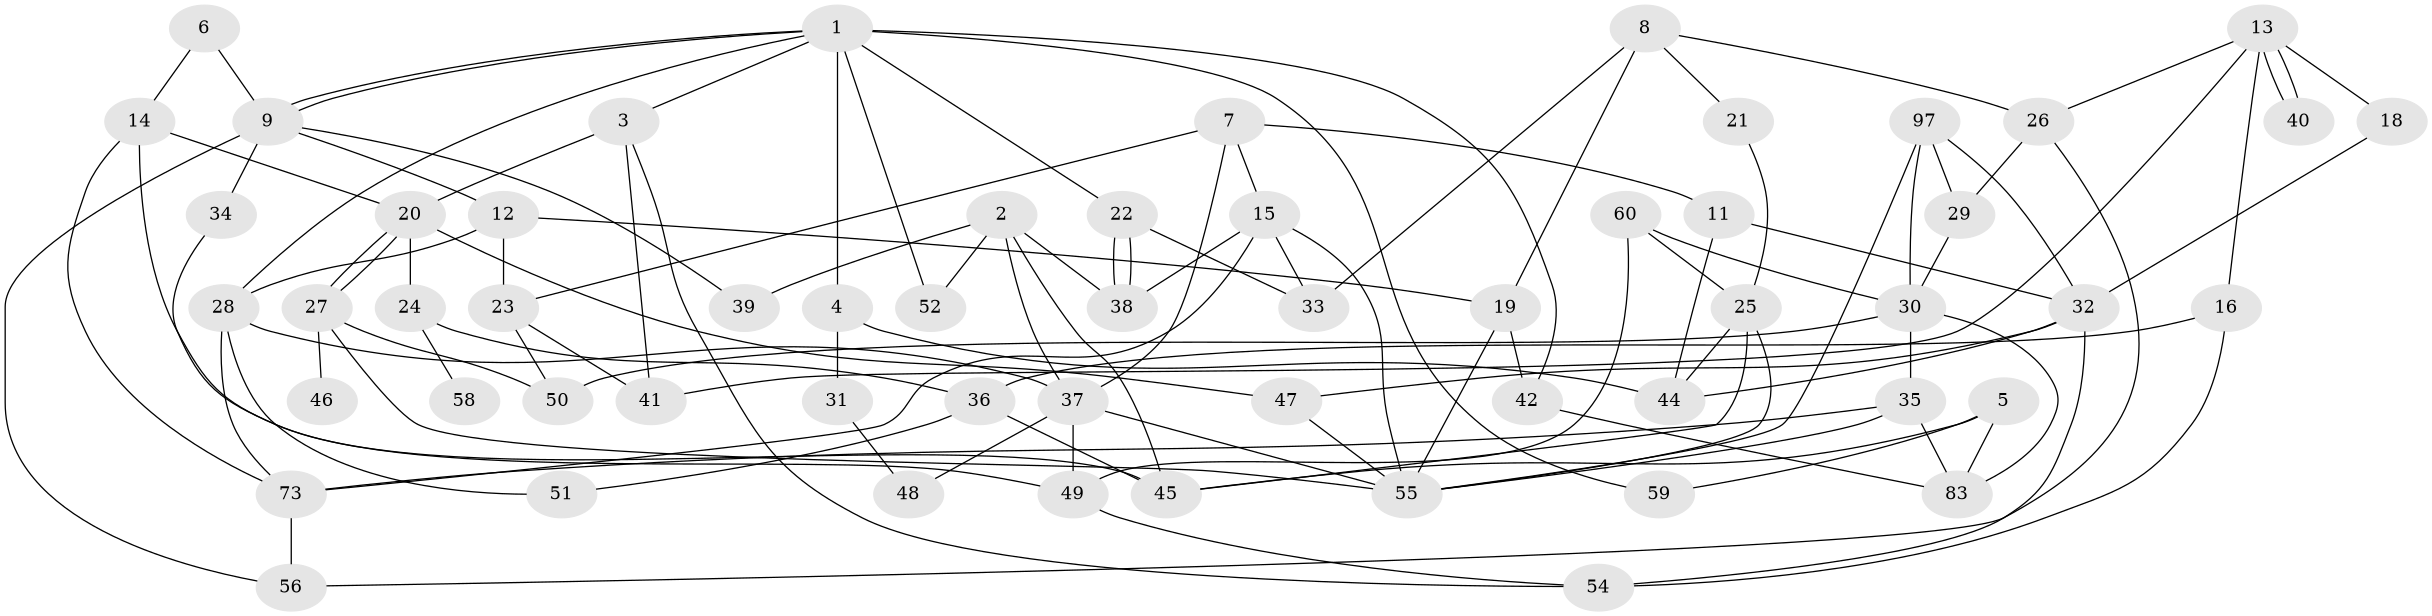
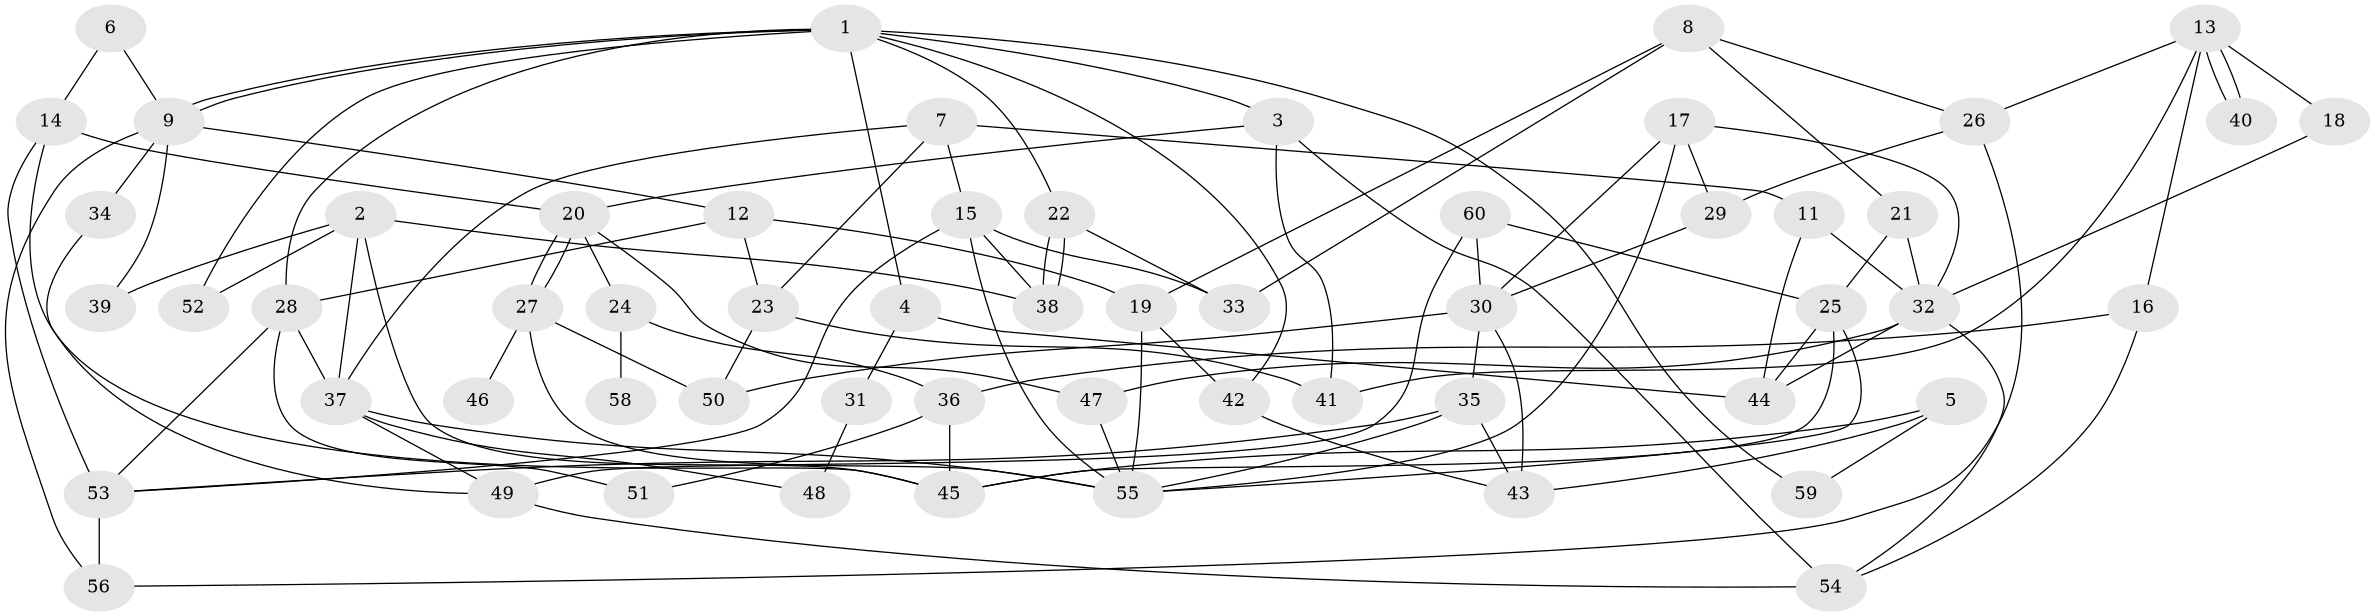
(1925, 122) -> (1680, 122)
none -> (1913, 261)
(291, 494) -> (99, 494)
(1957, 494) -> (1519, 494)
